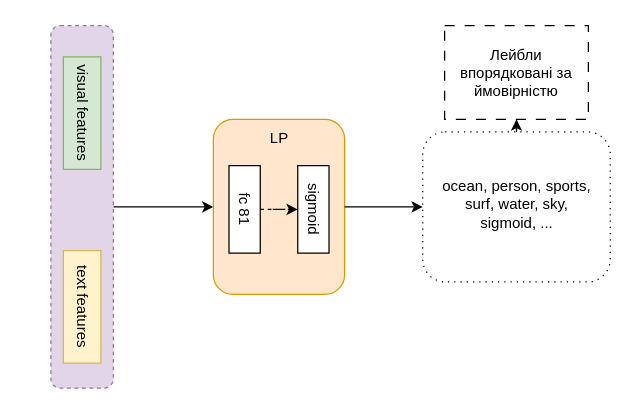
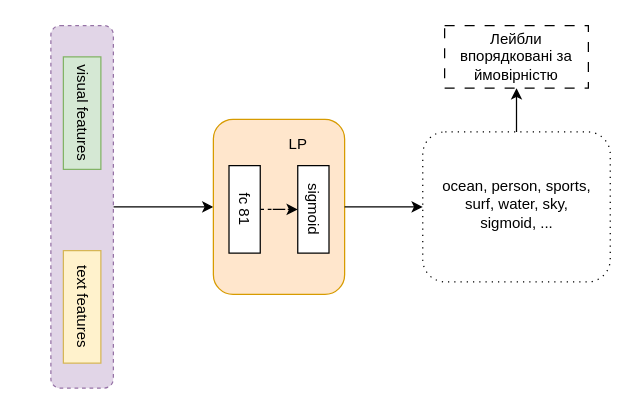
(516, 73) -> (516, 57)
(279, 138) -> (298, 144)
